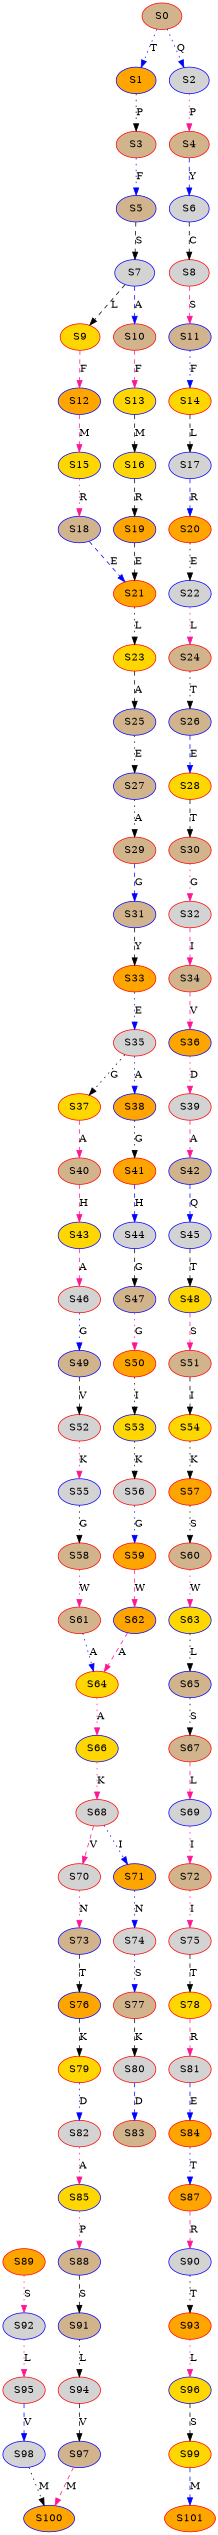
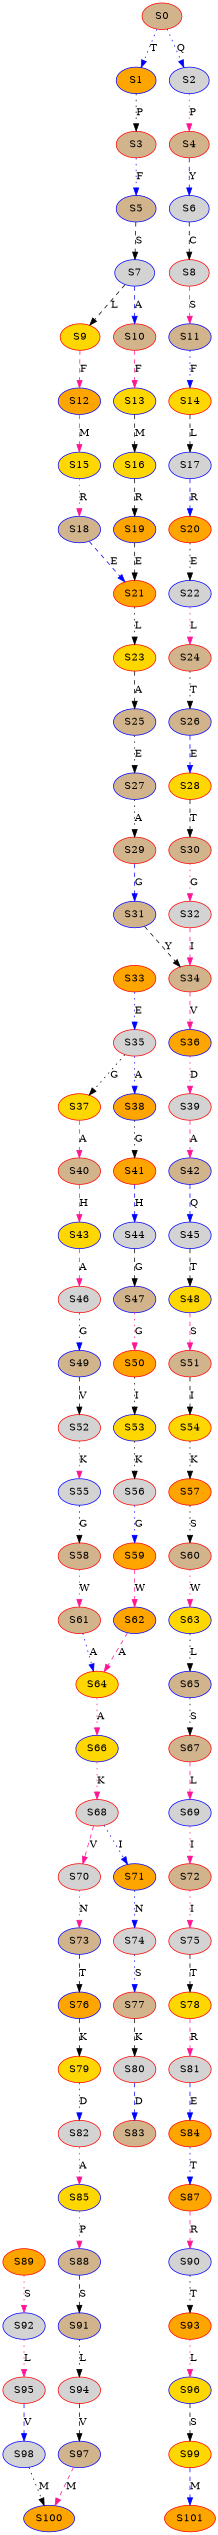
(135, 943) -> (160, 944)
